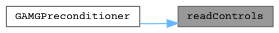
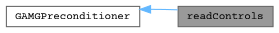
(153, 24) -> (164, 9)
